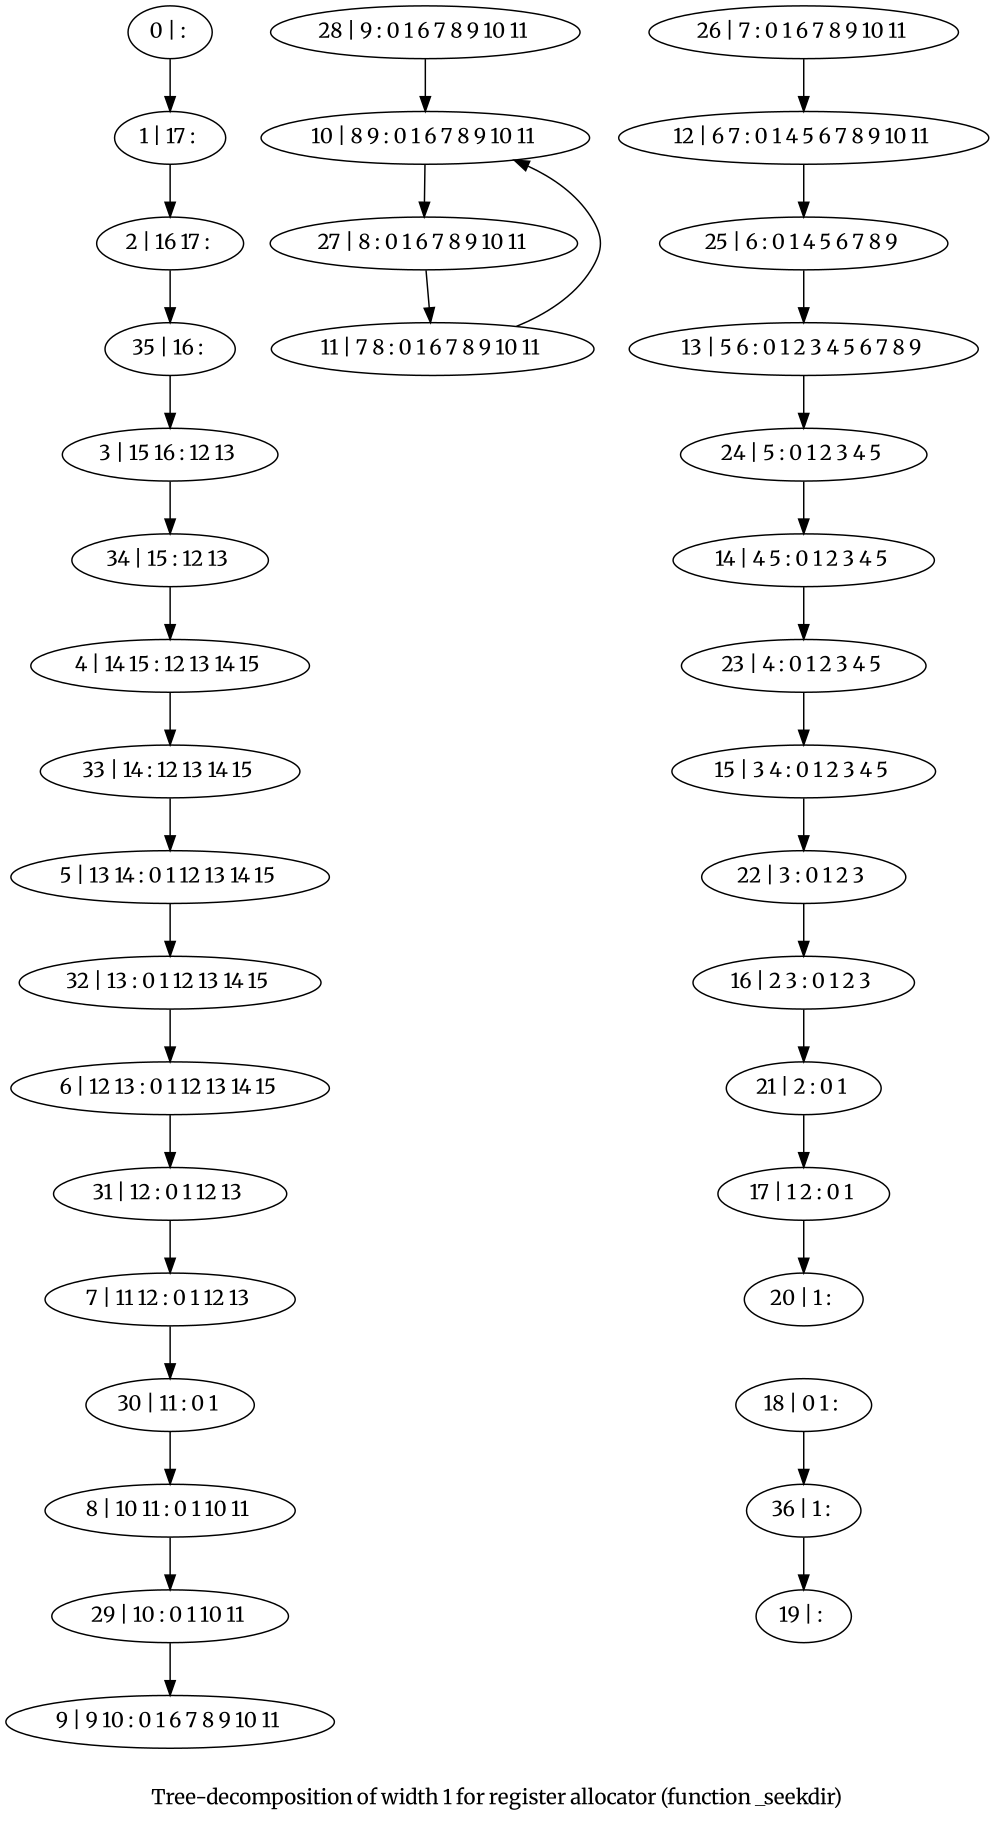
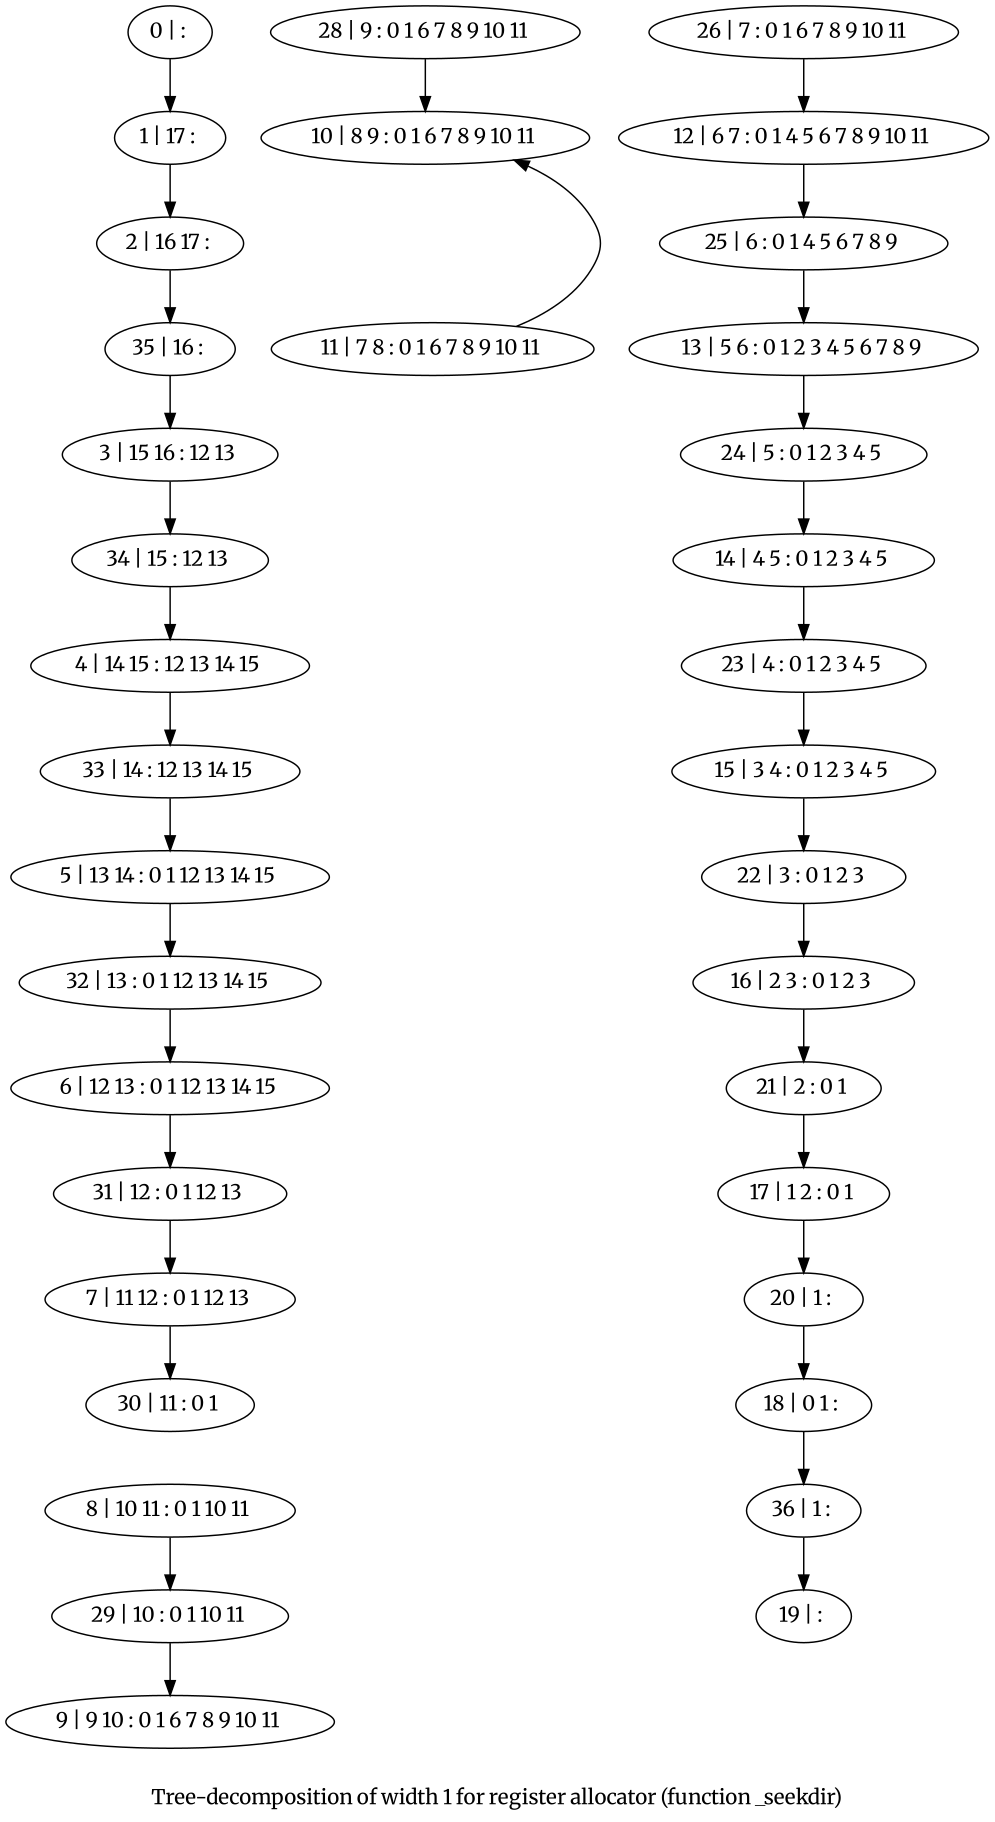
(424, 243) -> none
none -> (804, 1345)
(170, 1451) -> none
